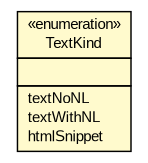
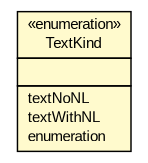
(66, 137) -> (67, 137)
